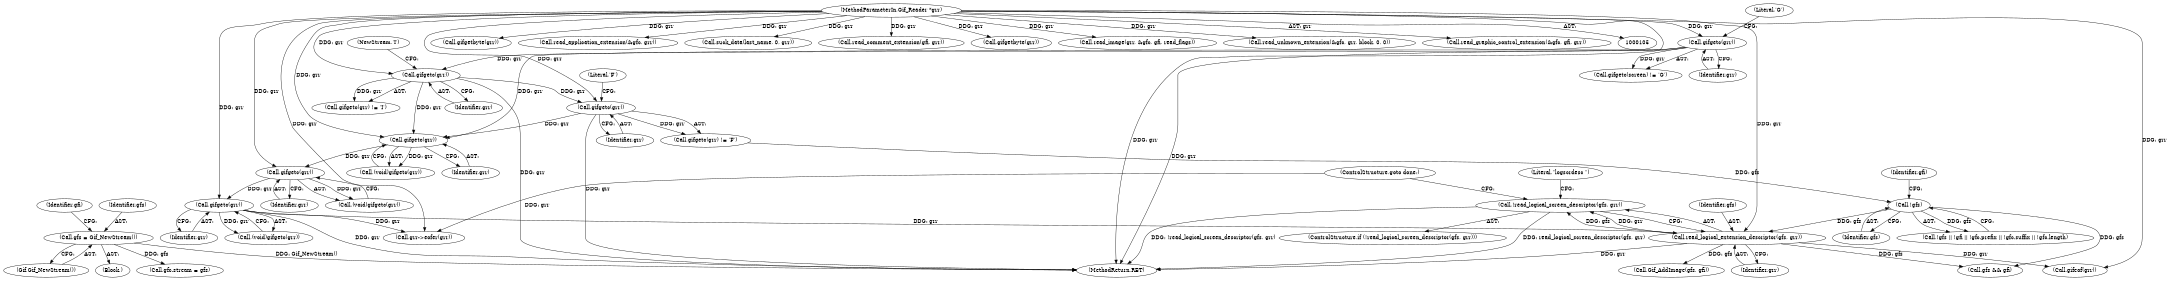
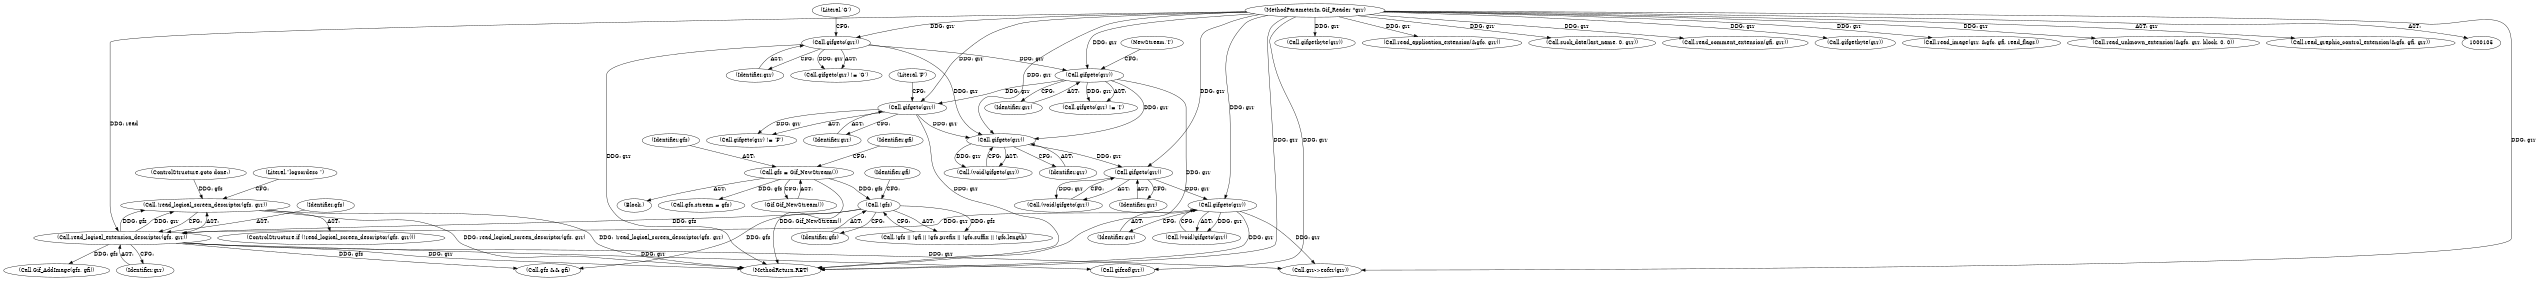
(1631, 75) -> (836, 75)
(1769, 124) -> (124, 124)
(1318, 161) -> (849, 185)
(879, 176) -> (730, 253)
(1489, 189) -> (211, 189)
